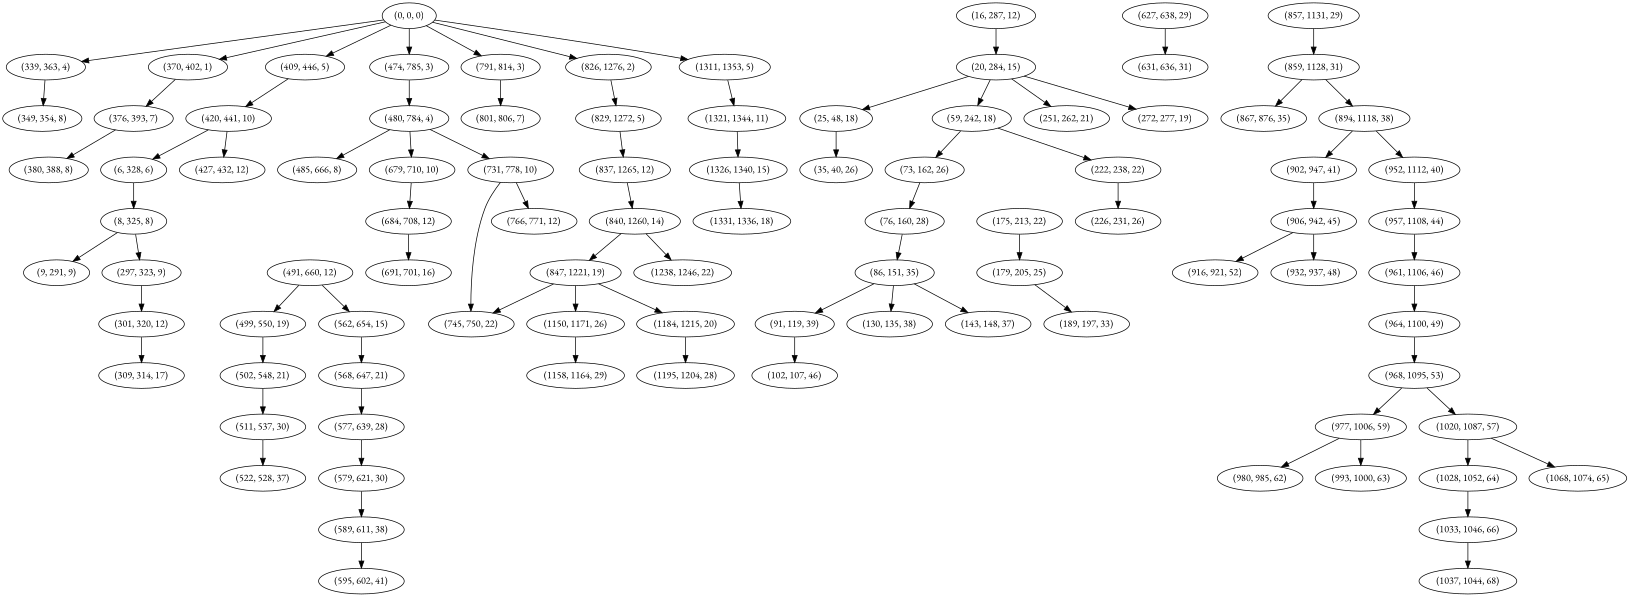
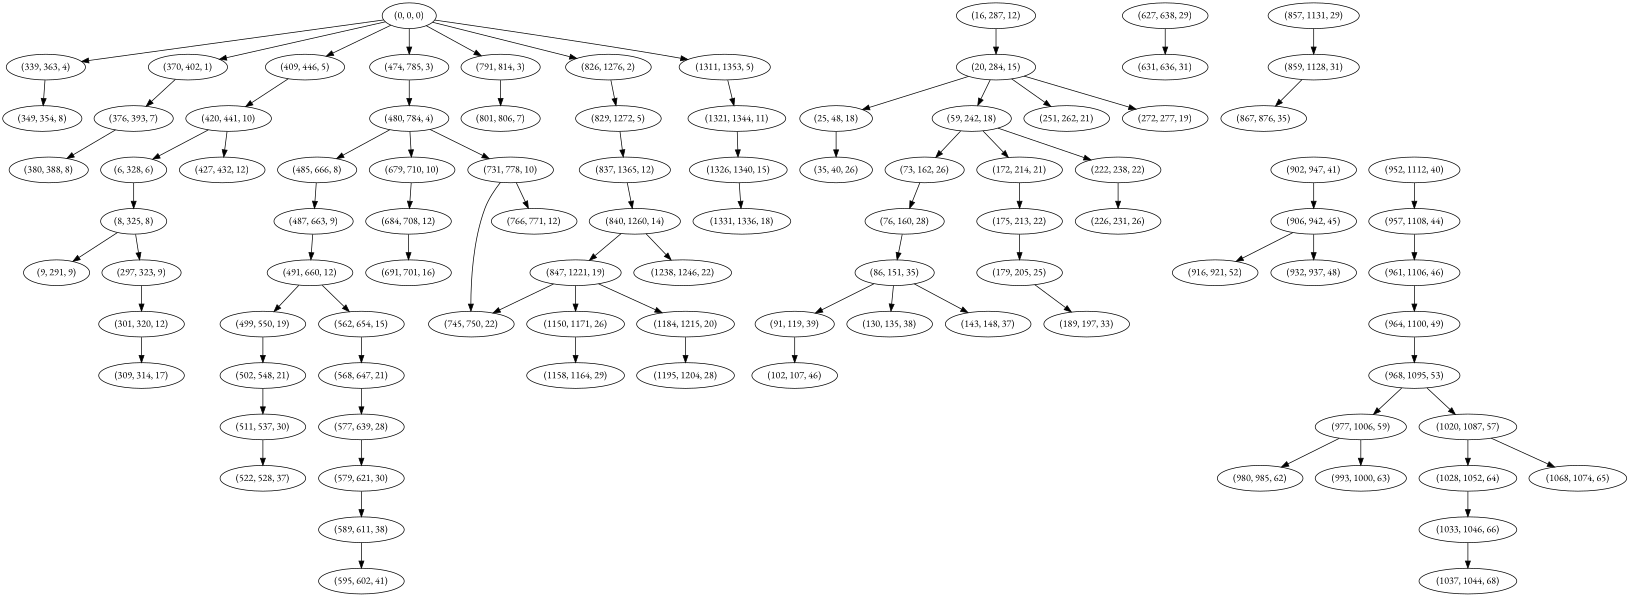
(1364, 119) -> none
(625, 170) -> (625, 170)
none -> (1020, 170)
none -> (314, 221)
